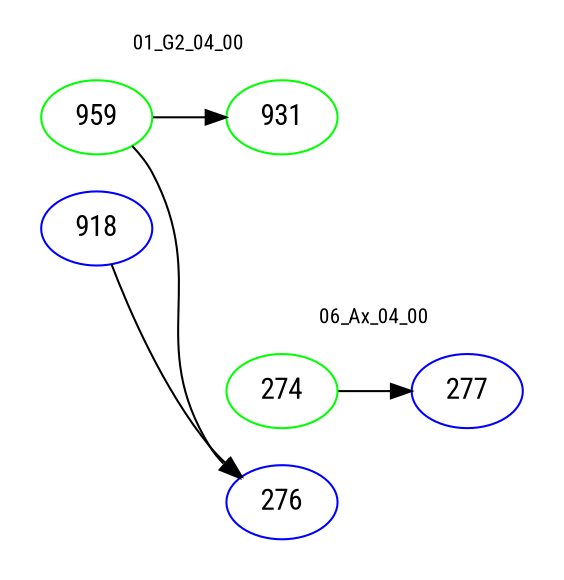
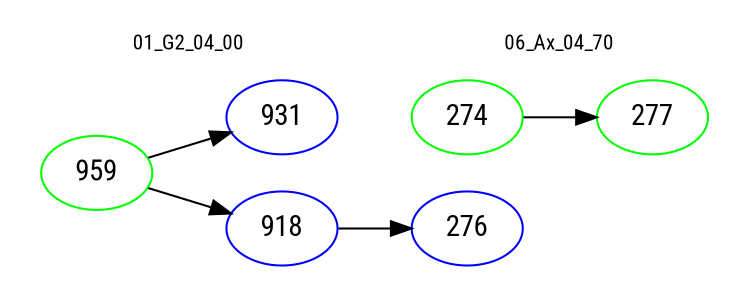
(282, 117) -> (282, 117)
(179, 305) -> (180, 198)
(375, 318) -> (560, 44)
(467, 391) -> (652, 117)
